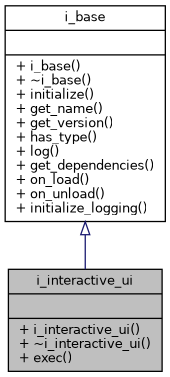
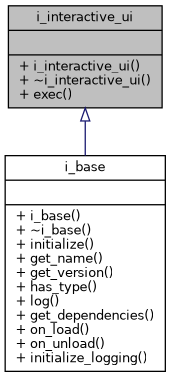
(85, 252) -> (85, 138)
